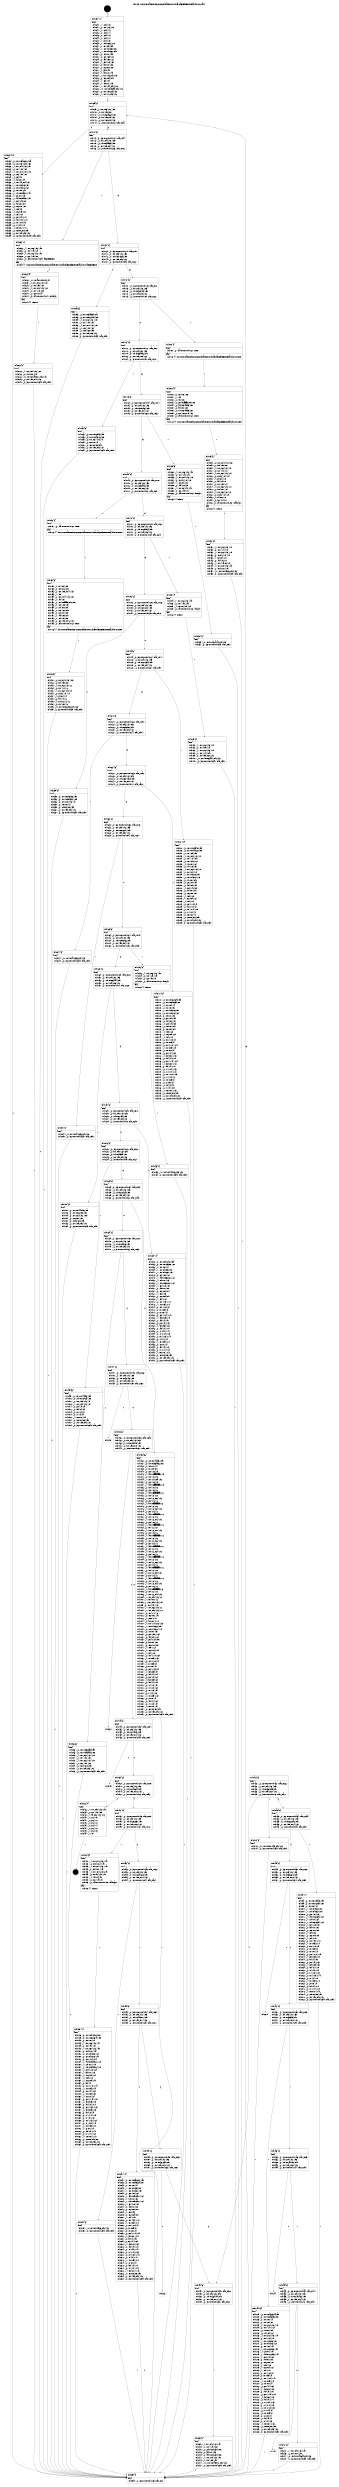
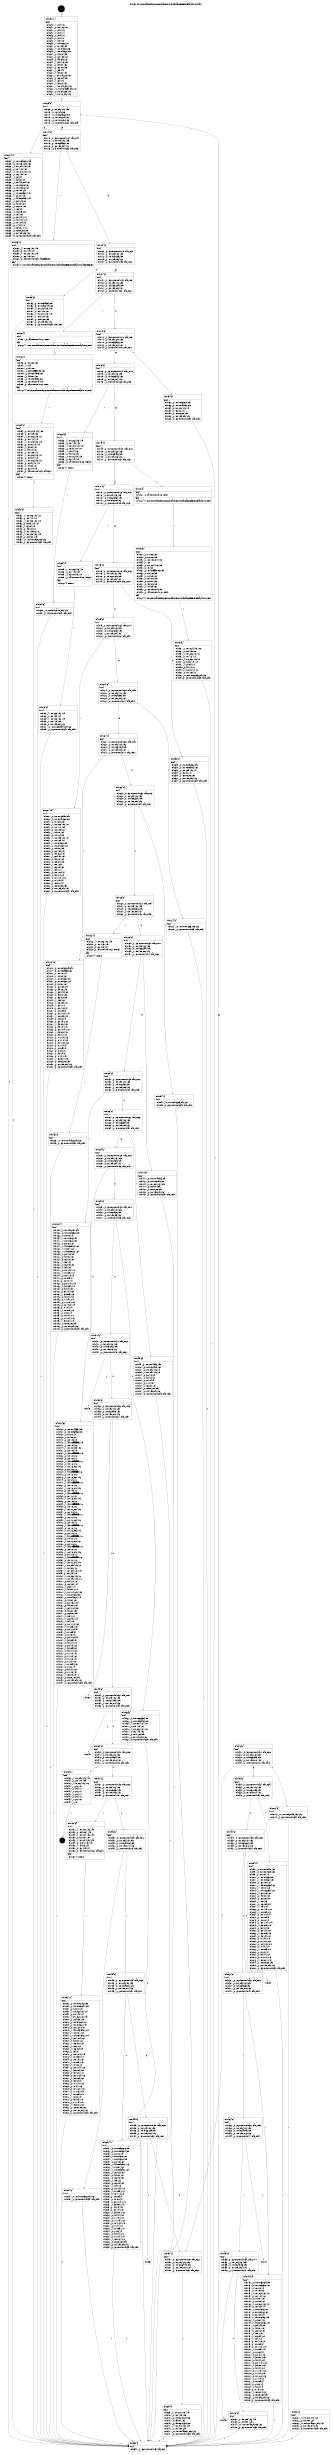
(39, 289) -> none
